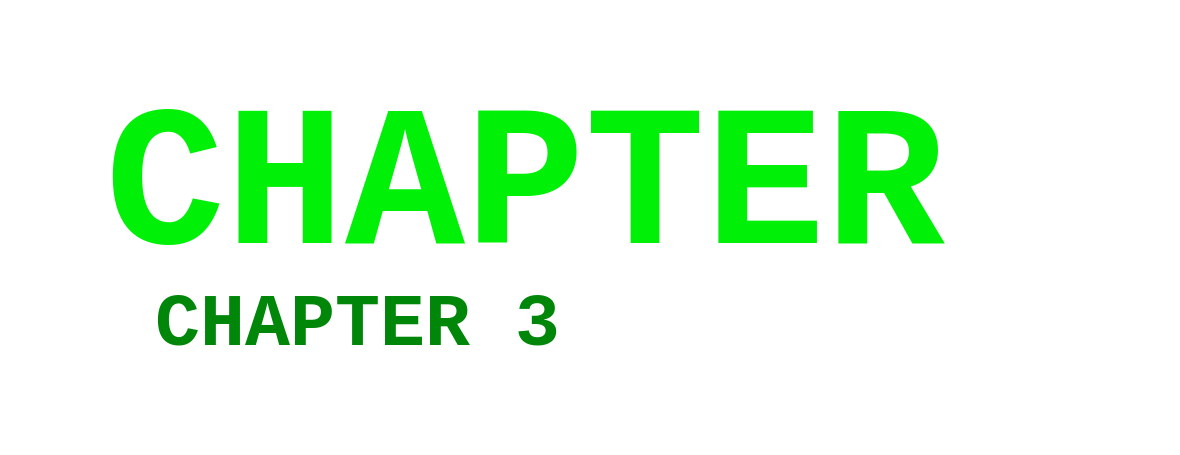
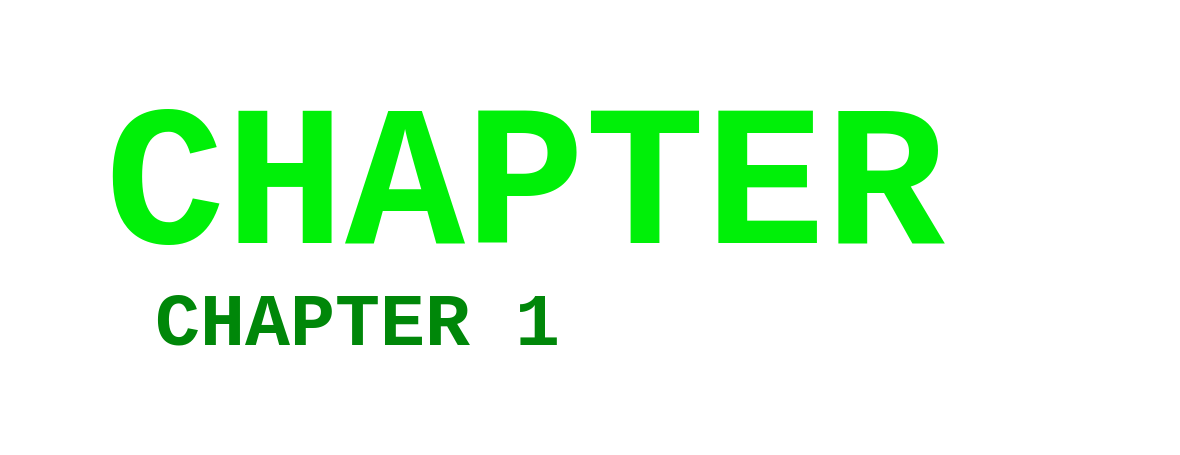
(336, 324) -> (336, 324)
